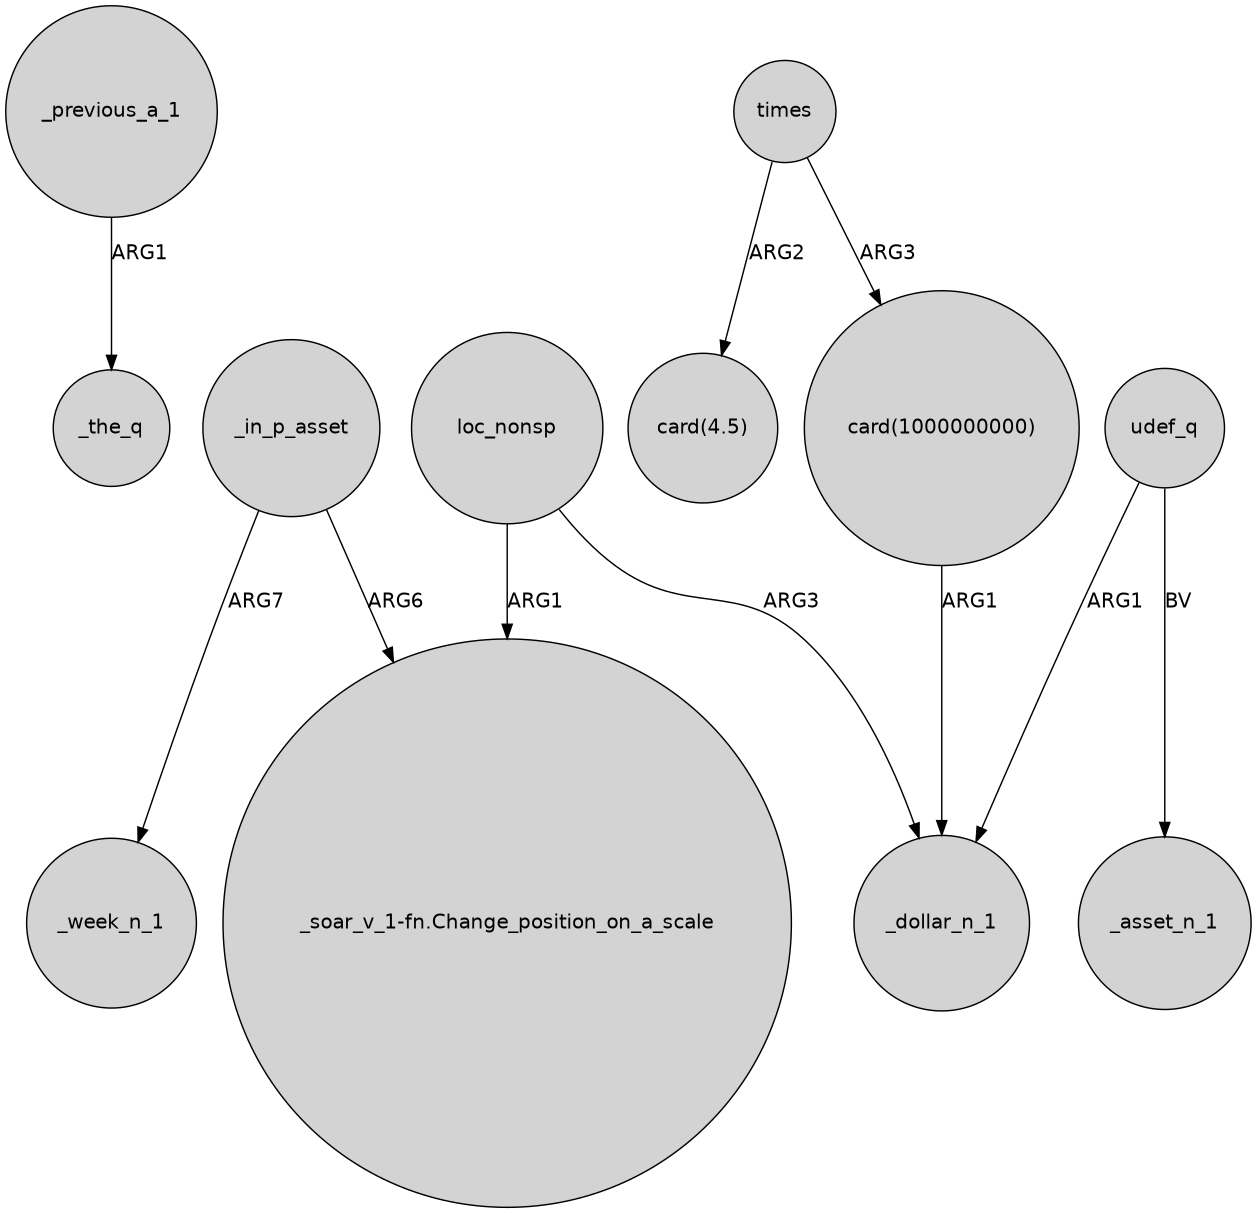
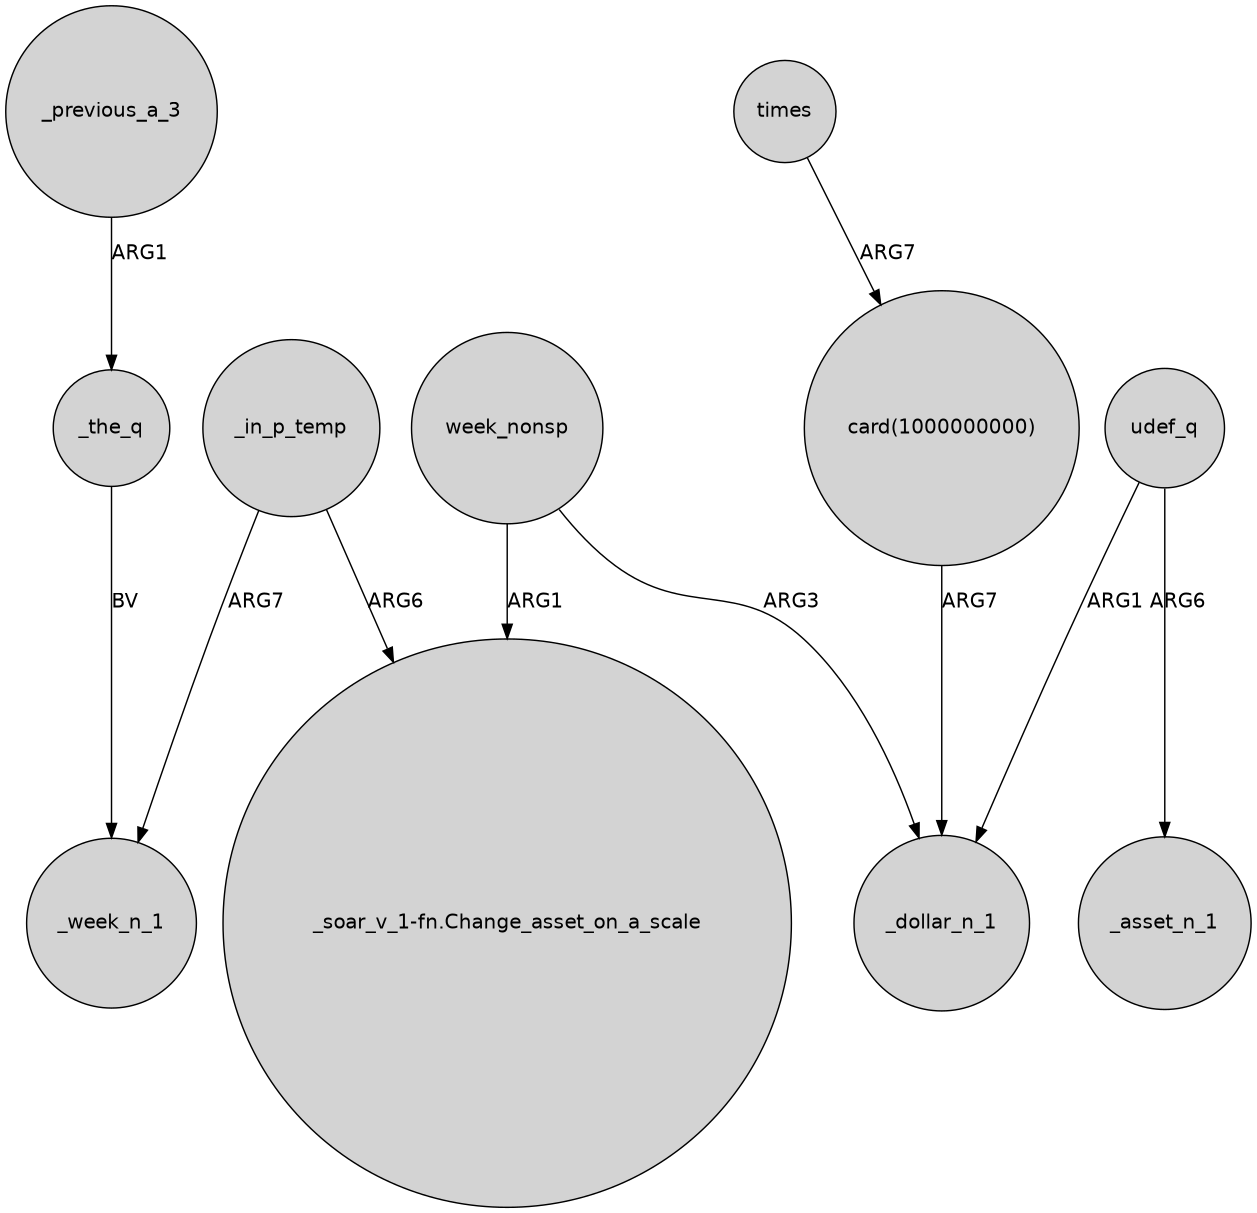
(112, 112) -> (112, 112)
(889, 254) -> (889, 254)
(291, 428) -> (291, 428)
(507, 428) -> (507, 428)
(703, 428) -> none
(971, 602) -> (971, 602)
(1178, 602) -> (1178, 602)
none -> (112, 655)
(507, 923) -> (507, 923)
